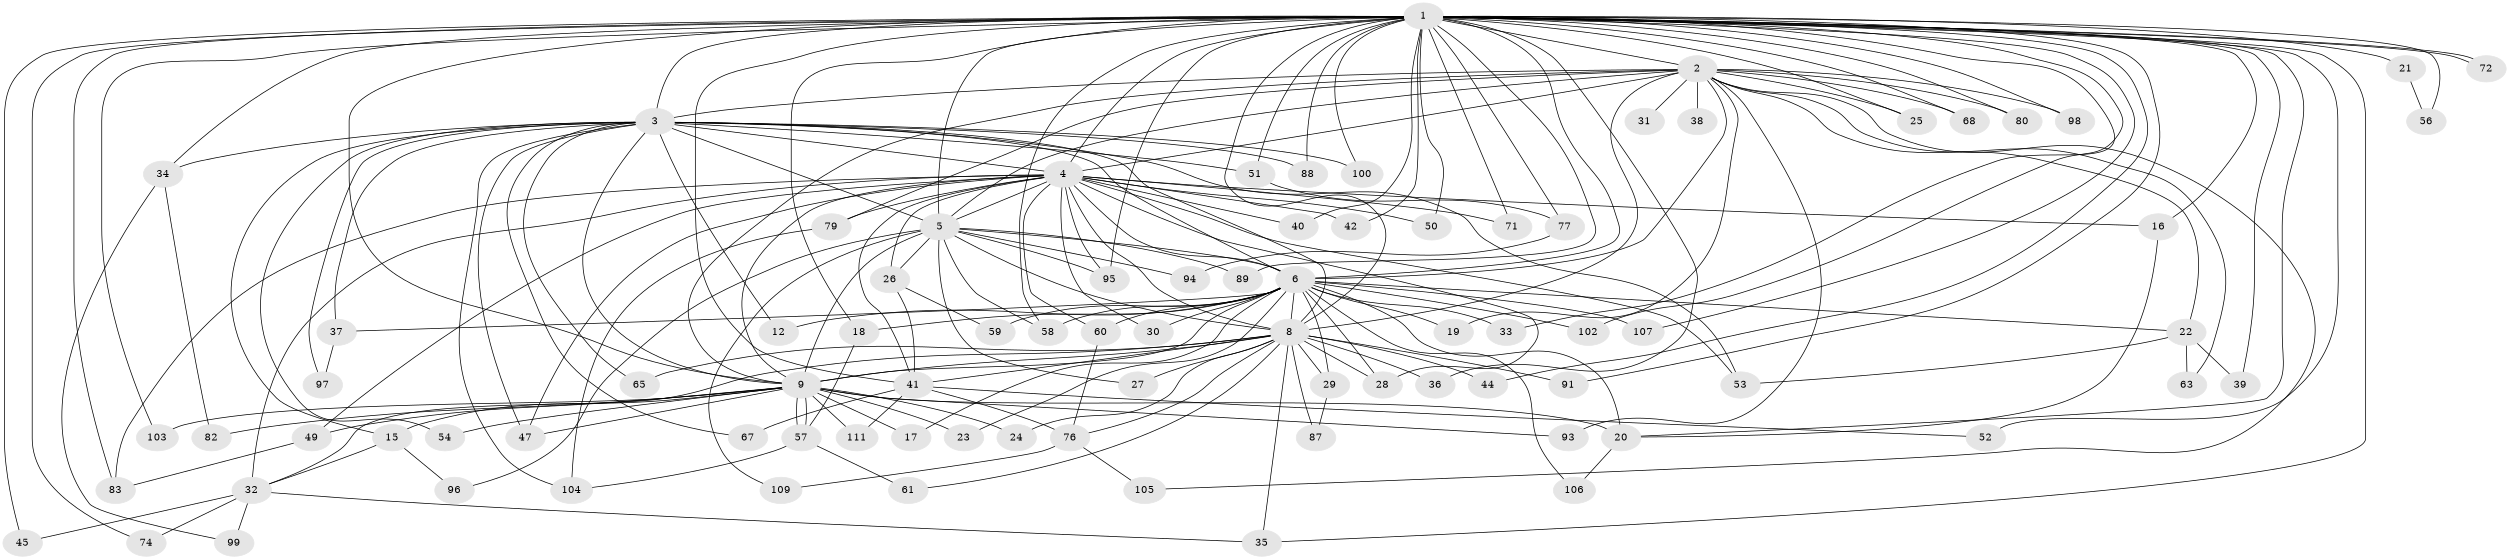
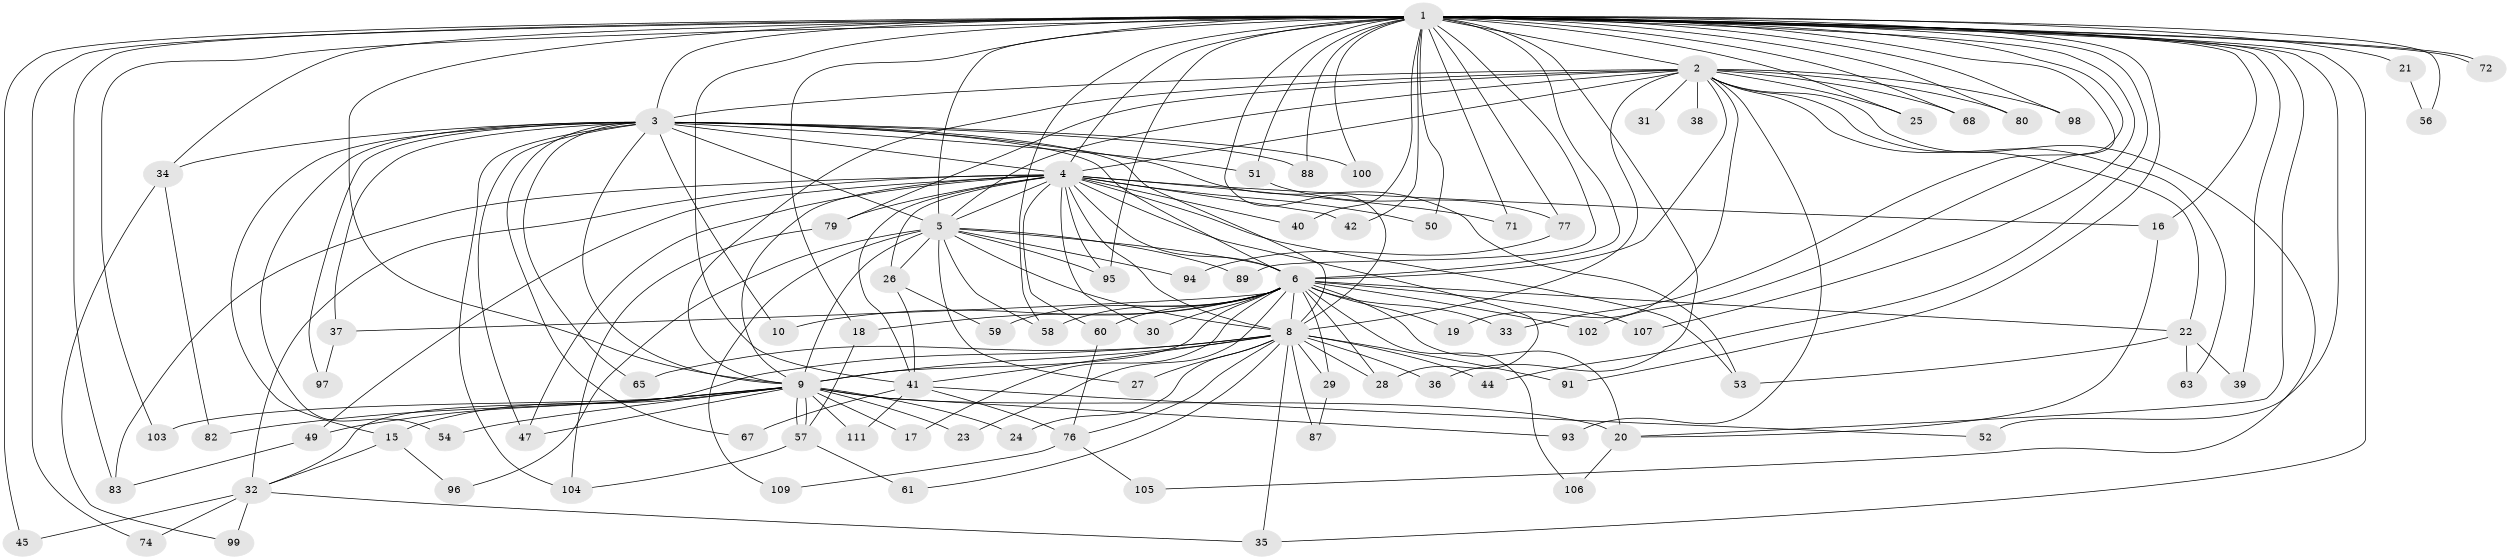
(779, 332) -> (779, 332)
